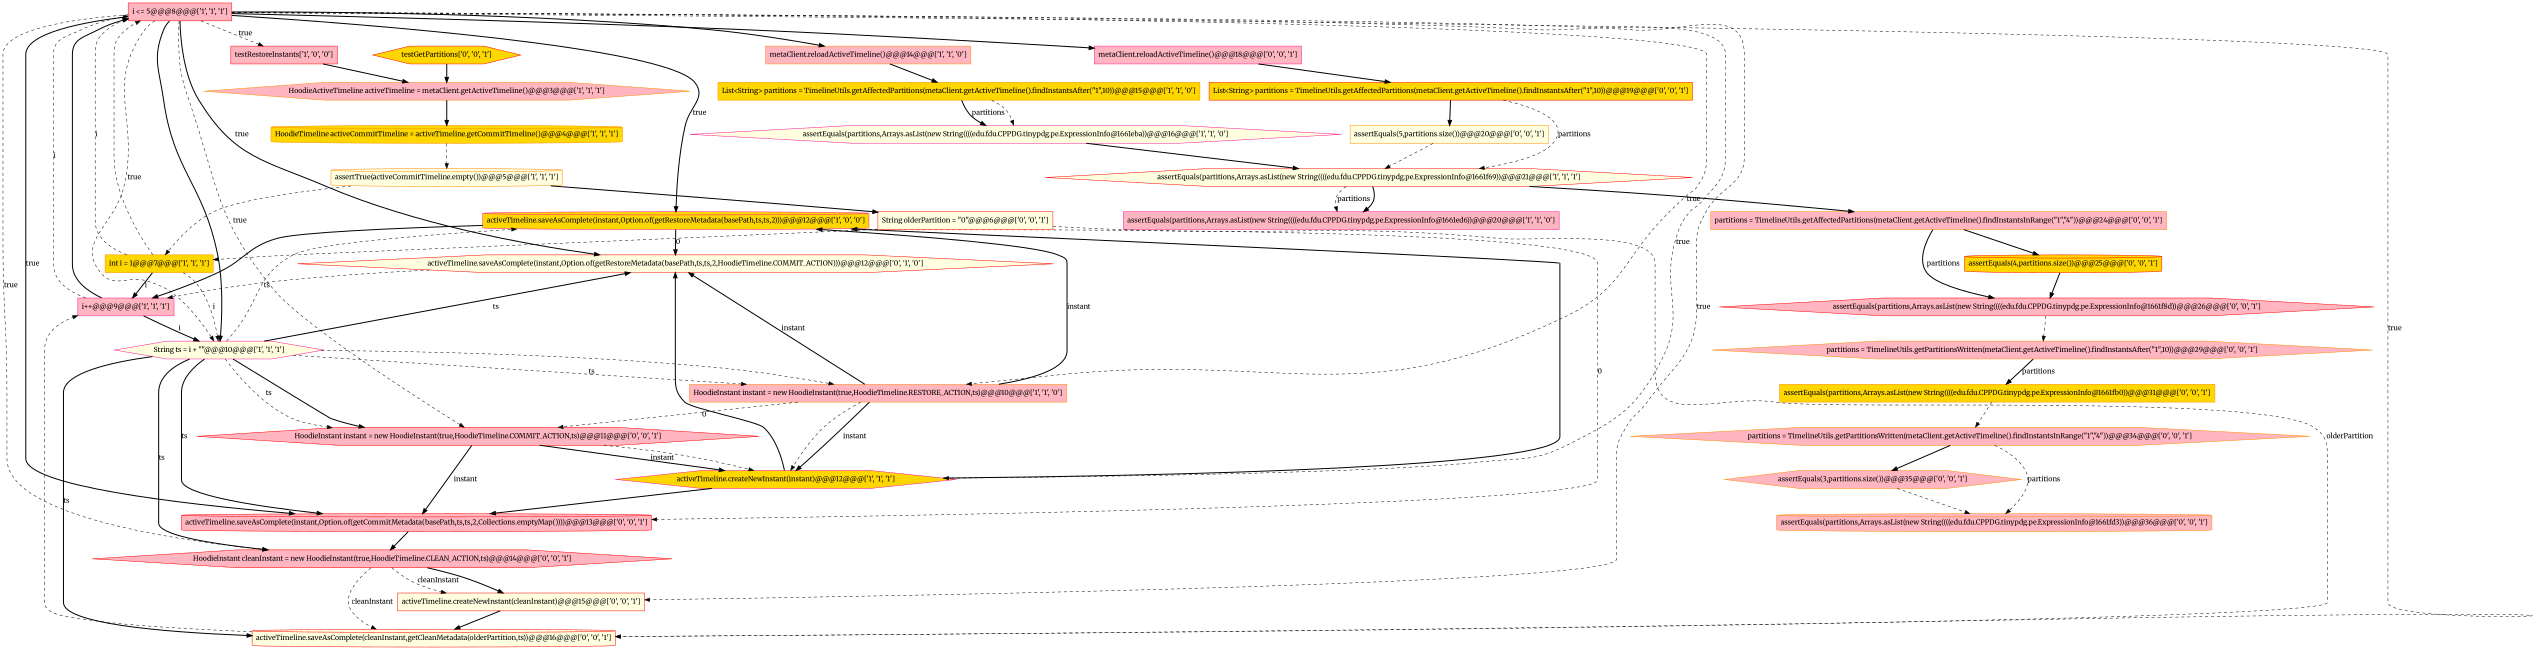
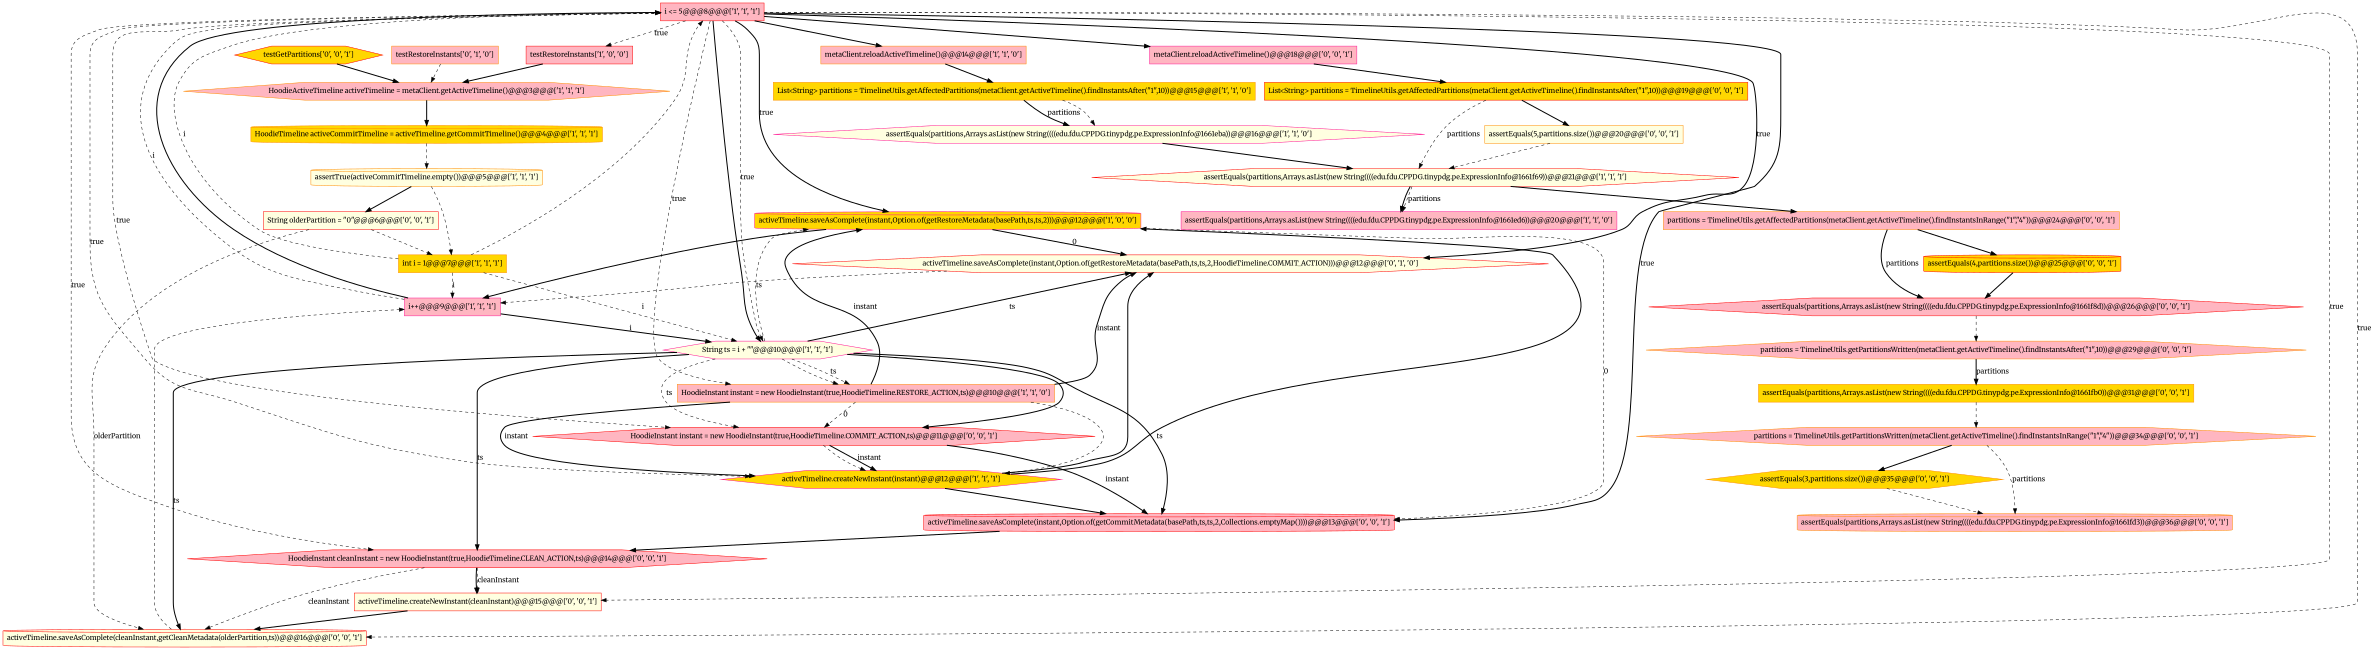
none -> (445, 55)
(144, 284) -> (452, 283)
(1873, 479) -> (1855, 479)
